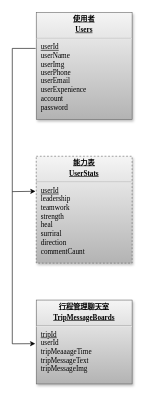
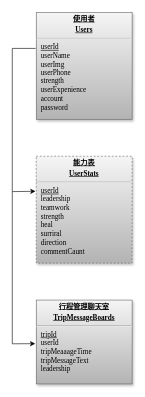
(64, 56) -> (64, 56)
(70, 331) -> (70, 331)
